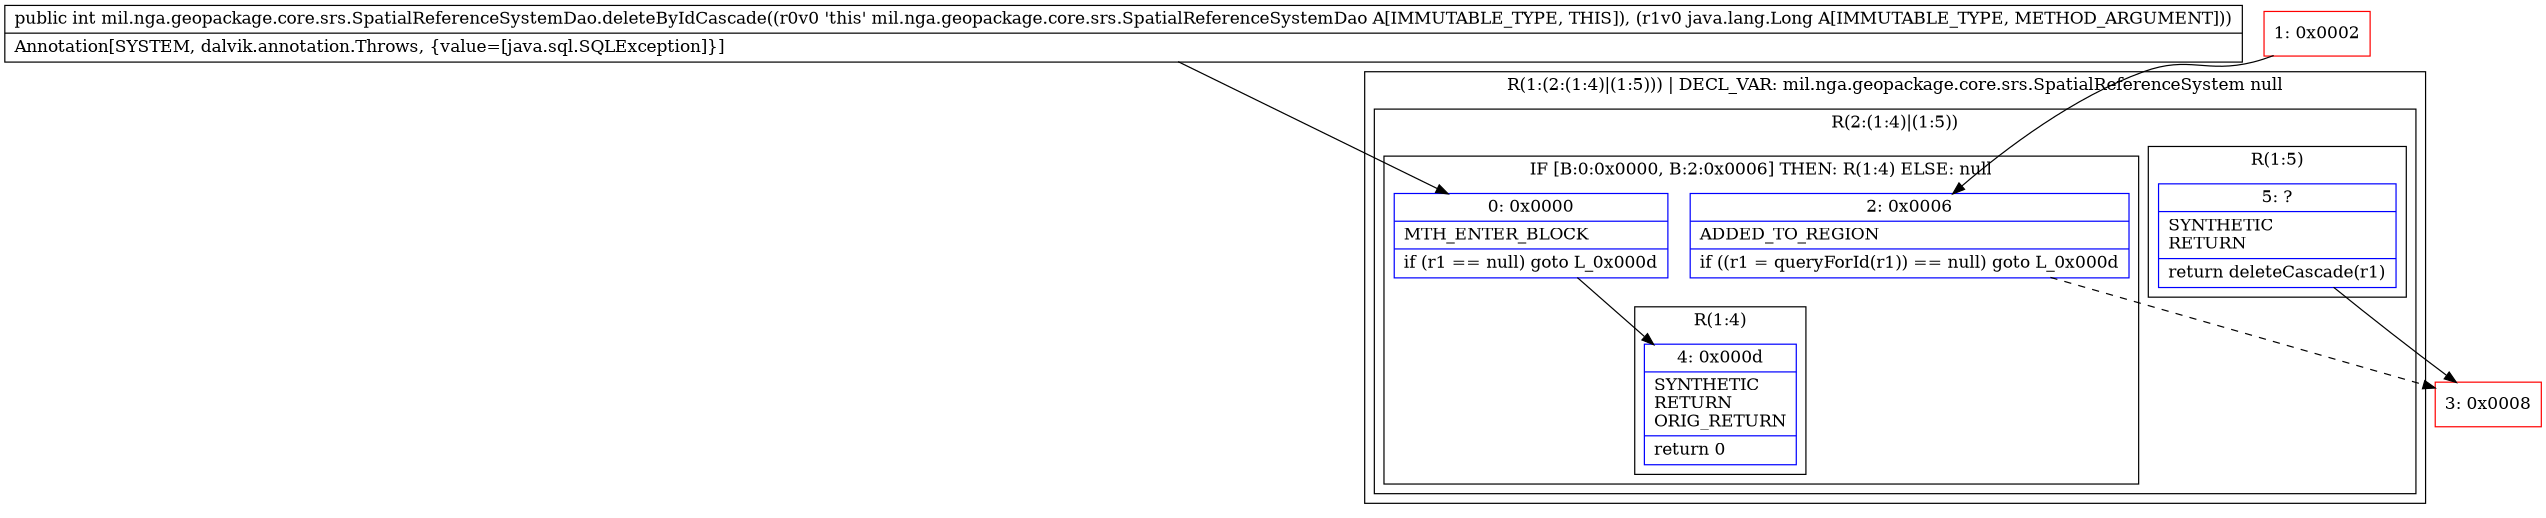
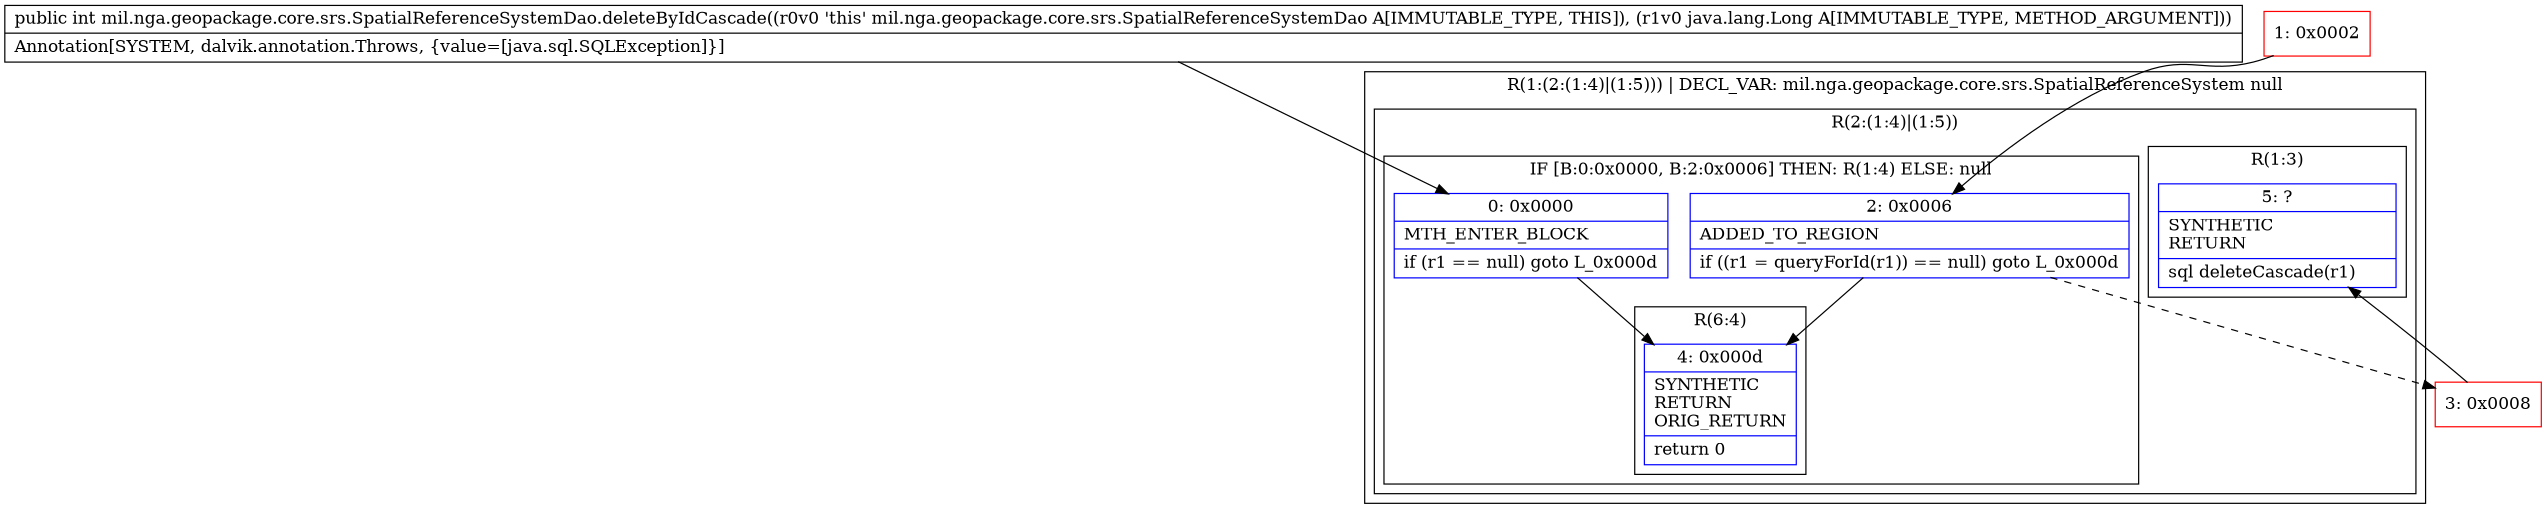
(2277, 160) -> (2277, 160)
(2277, 272) -> (2262, 272)
none -> (1830, 307)
(1720, 321) -> (1720, 321)
(2390, 332) -> (2408, 334)
